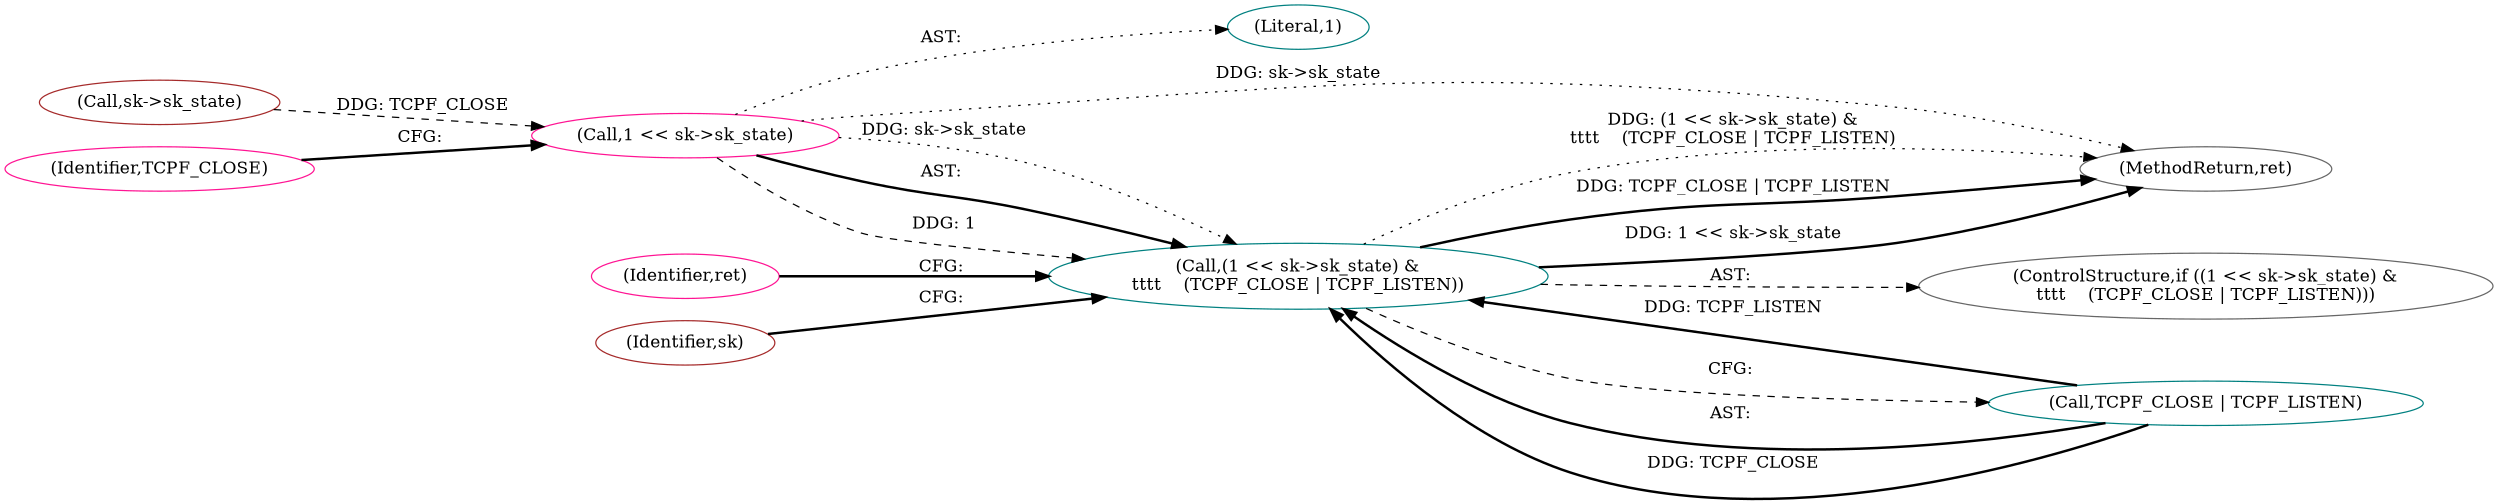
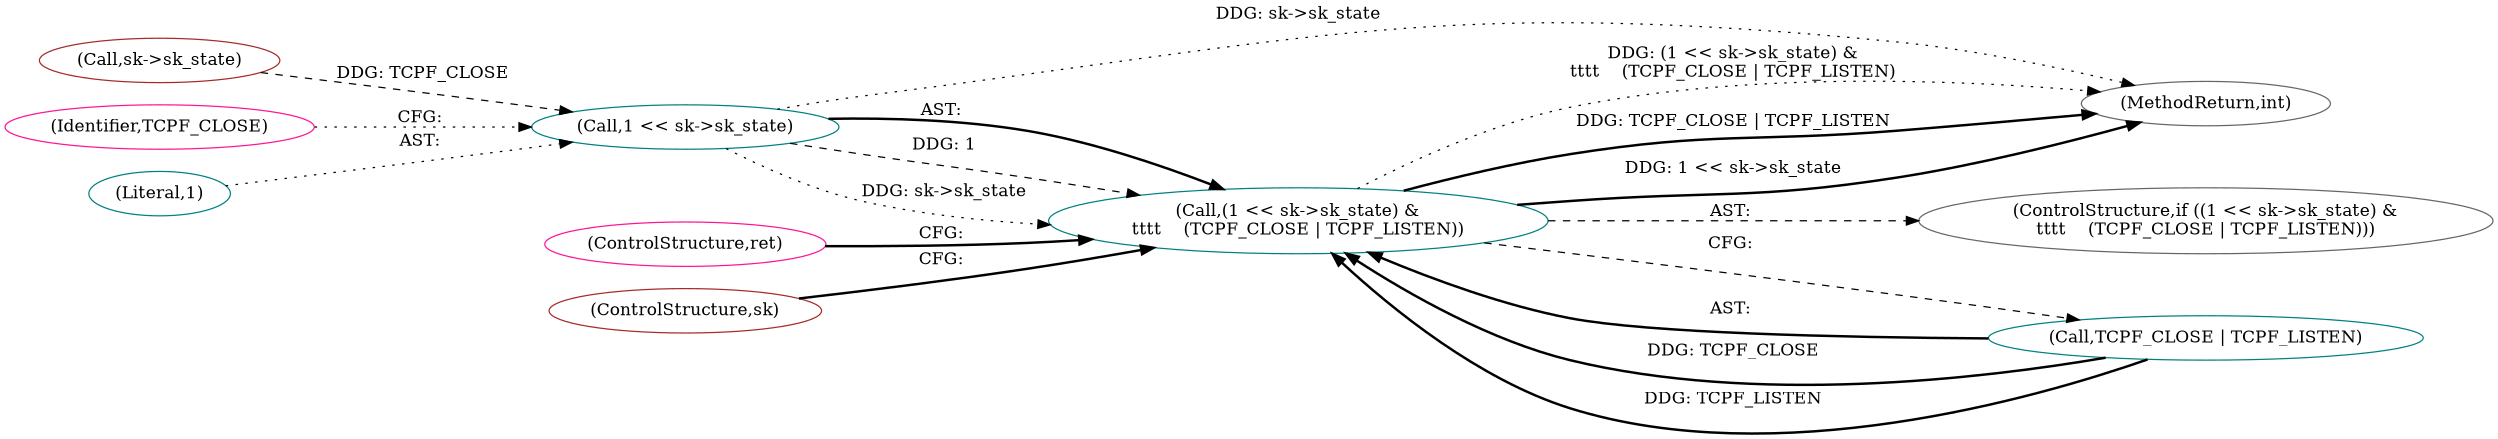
(972, 53) -> (393, 165)
(685, 136) -> (685, 127)
(417, 153) -> (417, 127)
(2206, 169) -> (2206, 104)
(685, 276) -> (685, 244)
(685, 343) -> (685, 311)
